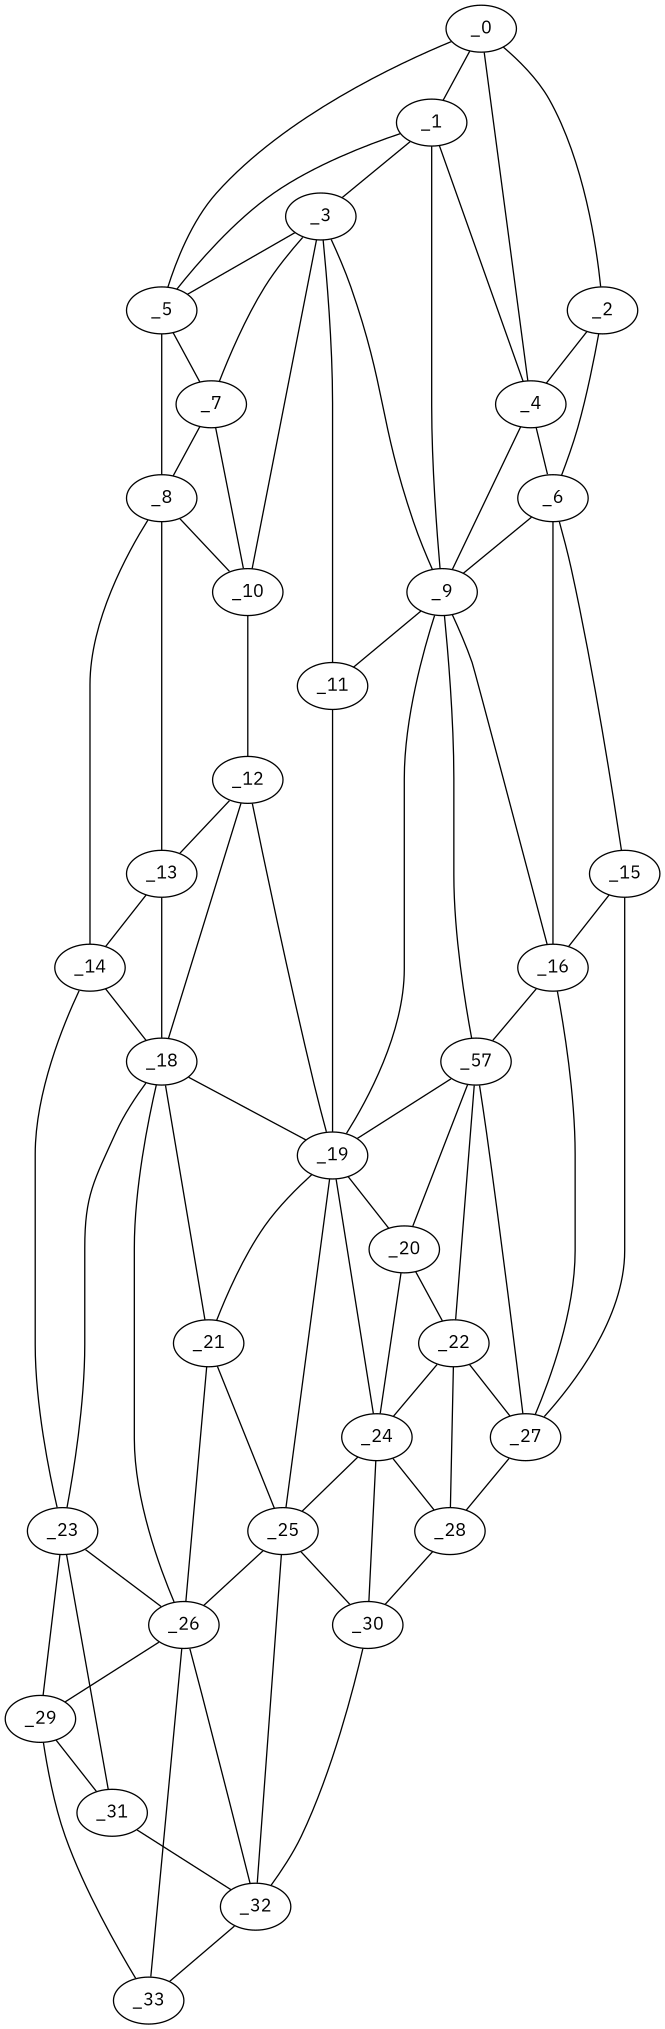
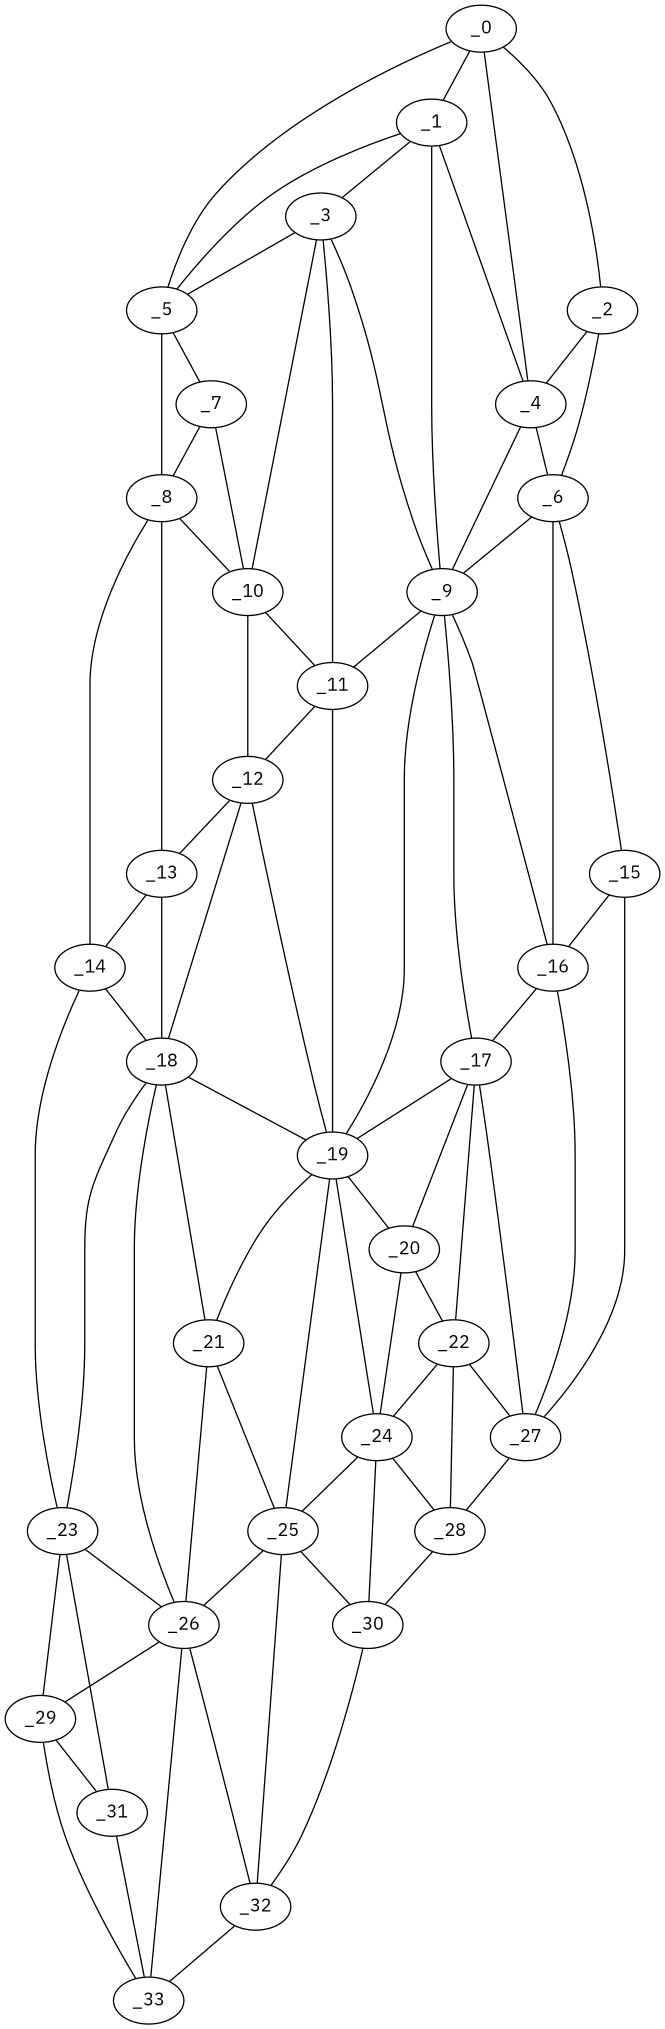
(254, 305) -> none
none -> (290, 639)
none -> (290, 733)
(476, 1062) -> (476, 1062)
(184, 1860) -> (130, 1907)
